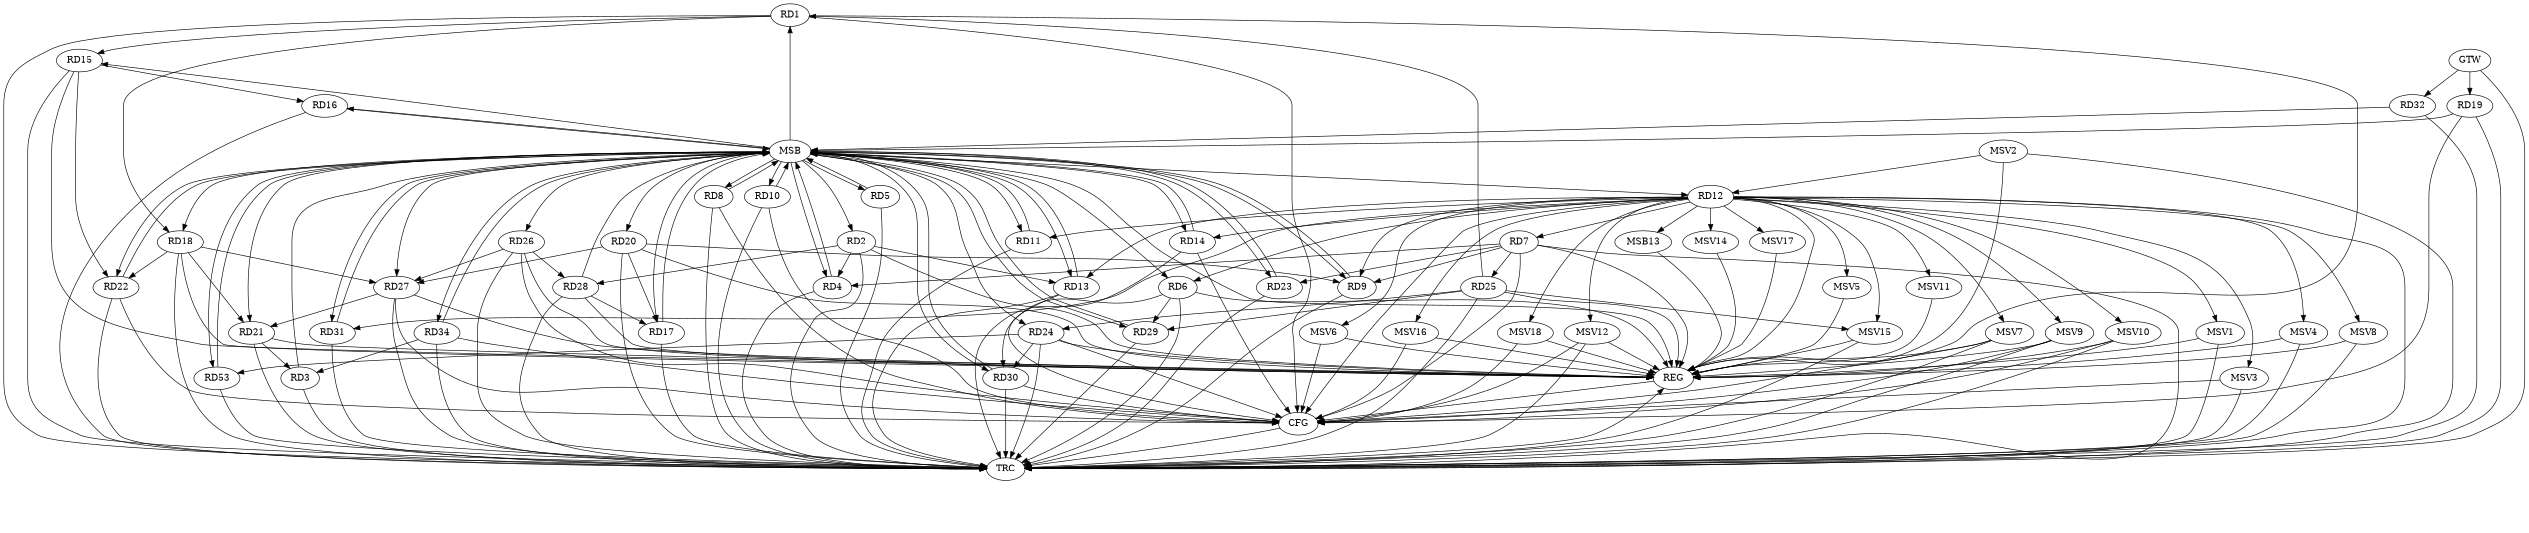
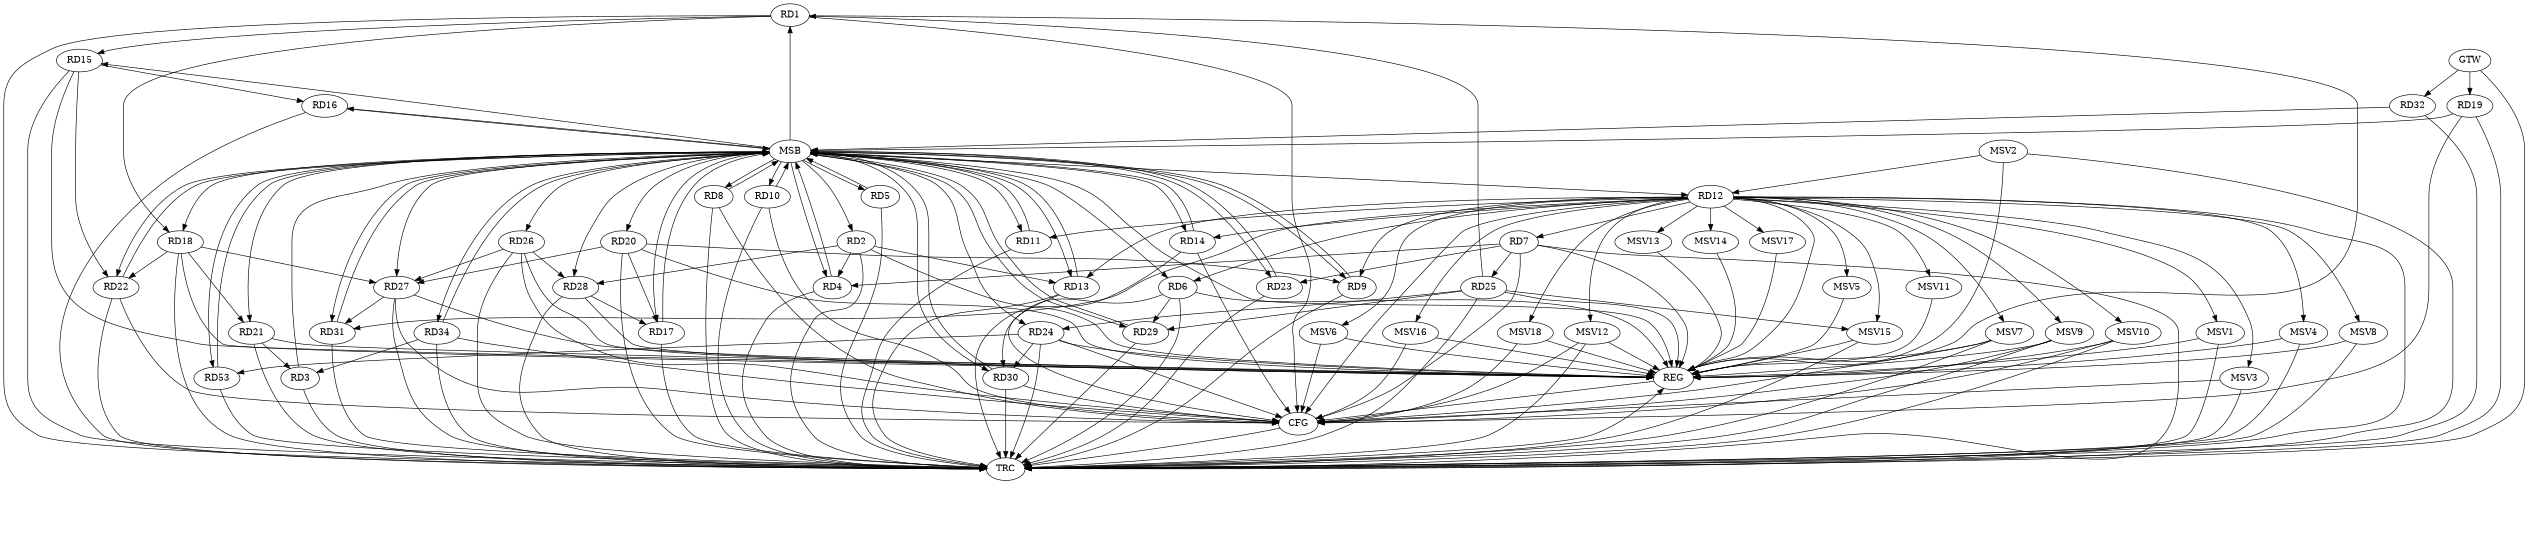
(648, 182) -> (648, 176)
(1643, 242) -> (1643, 242)
(1441, 264) -> none
(327, 309) -> (367, 308)
